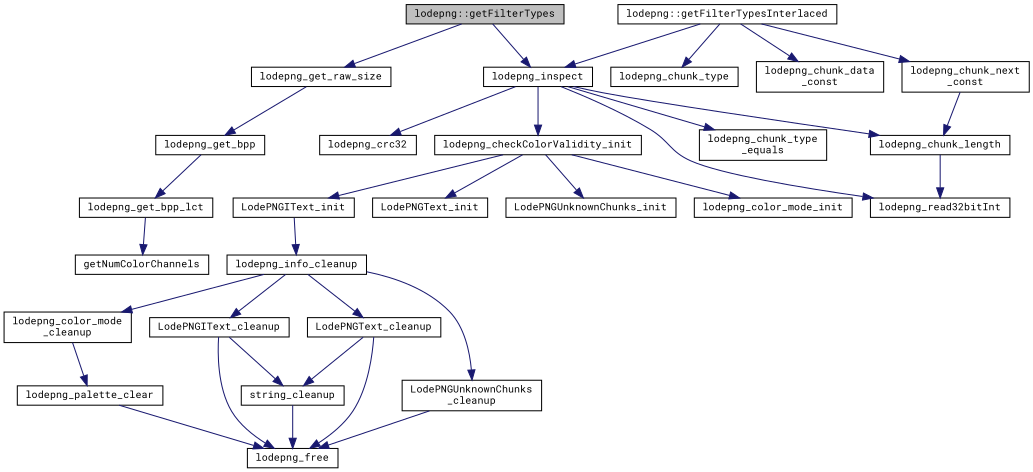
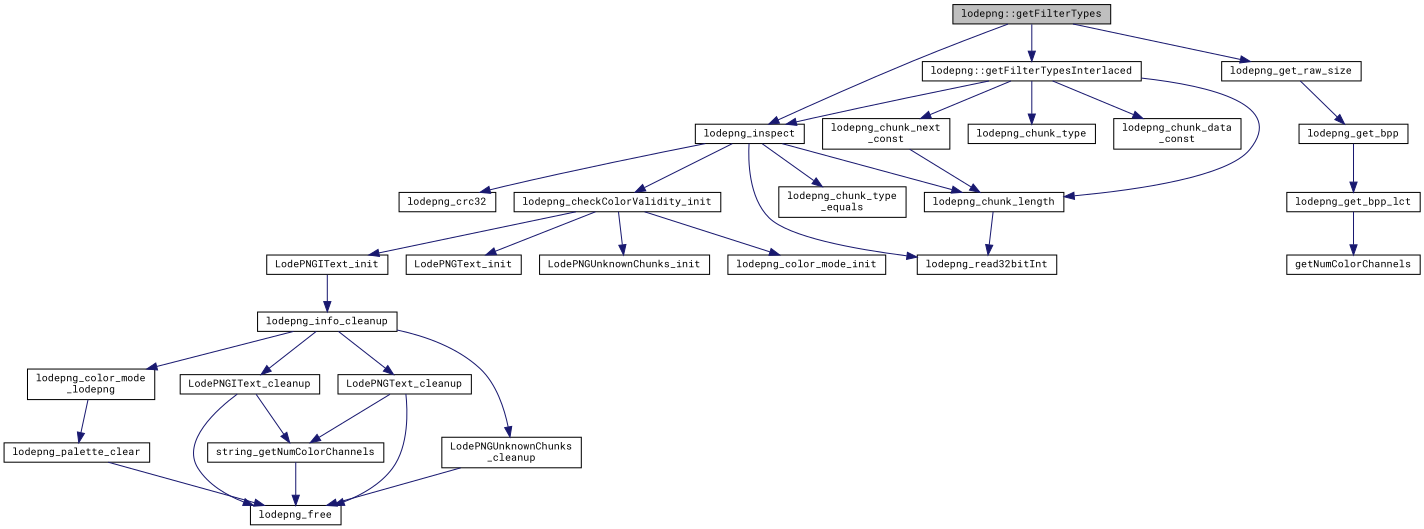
none -> (1032, 38)
none -> (1240, 157)
(68, 327) -> (91, 384)
(293, 396) -> (296, 453)
